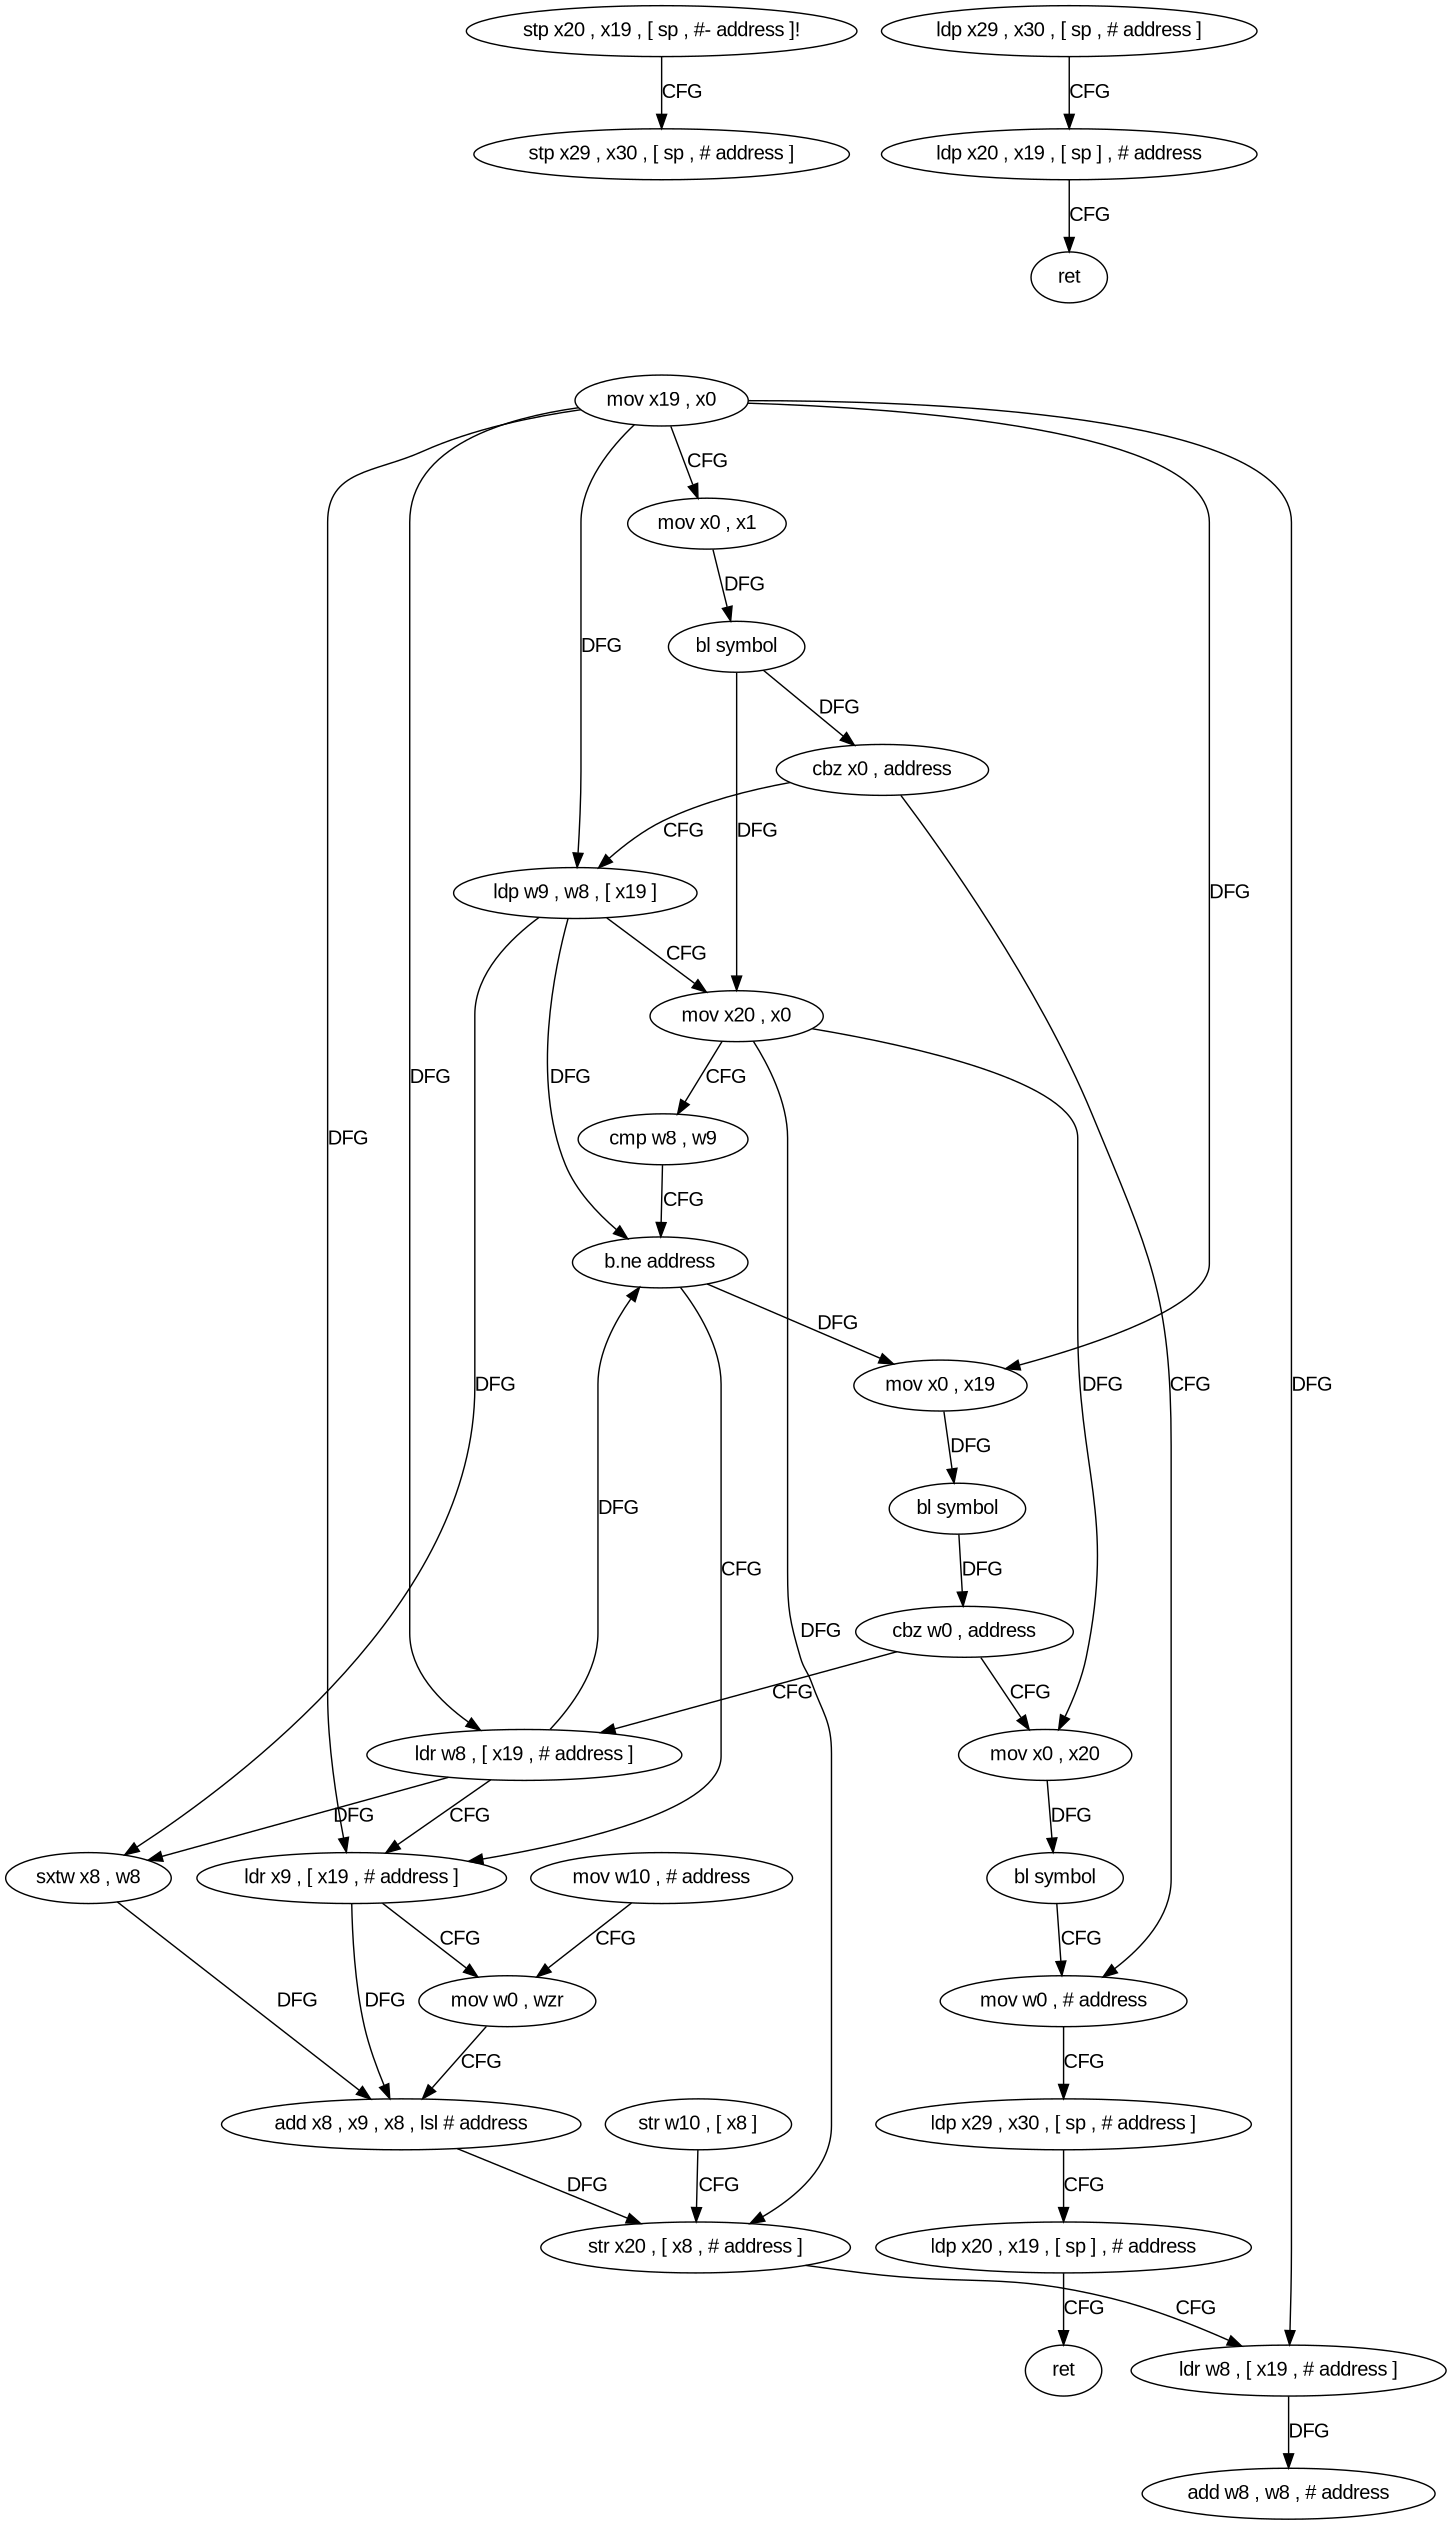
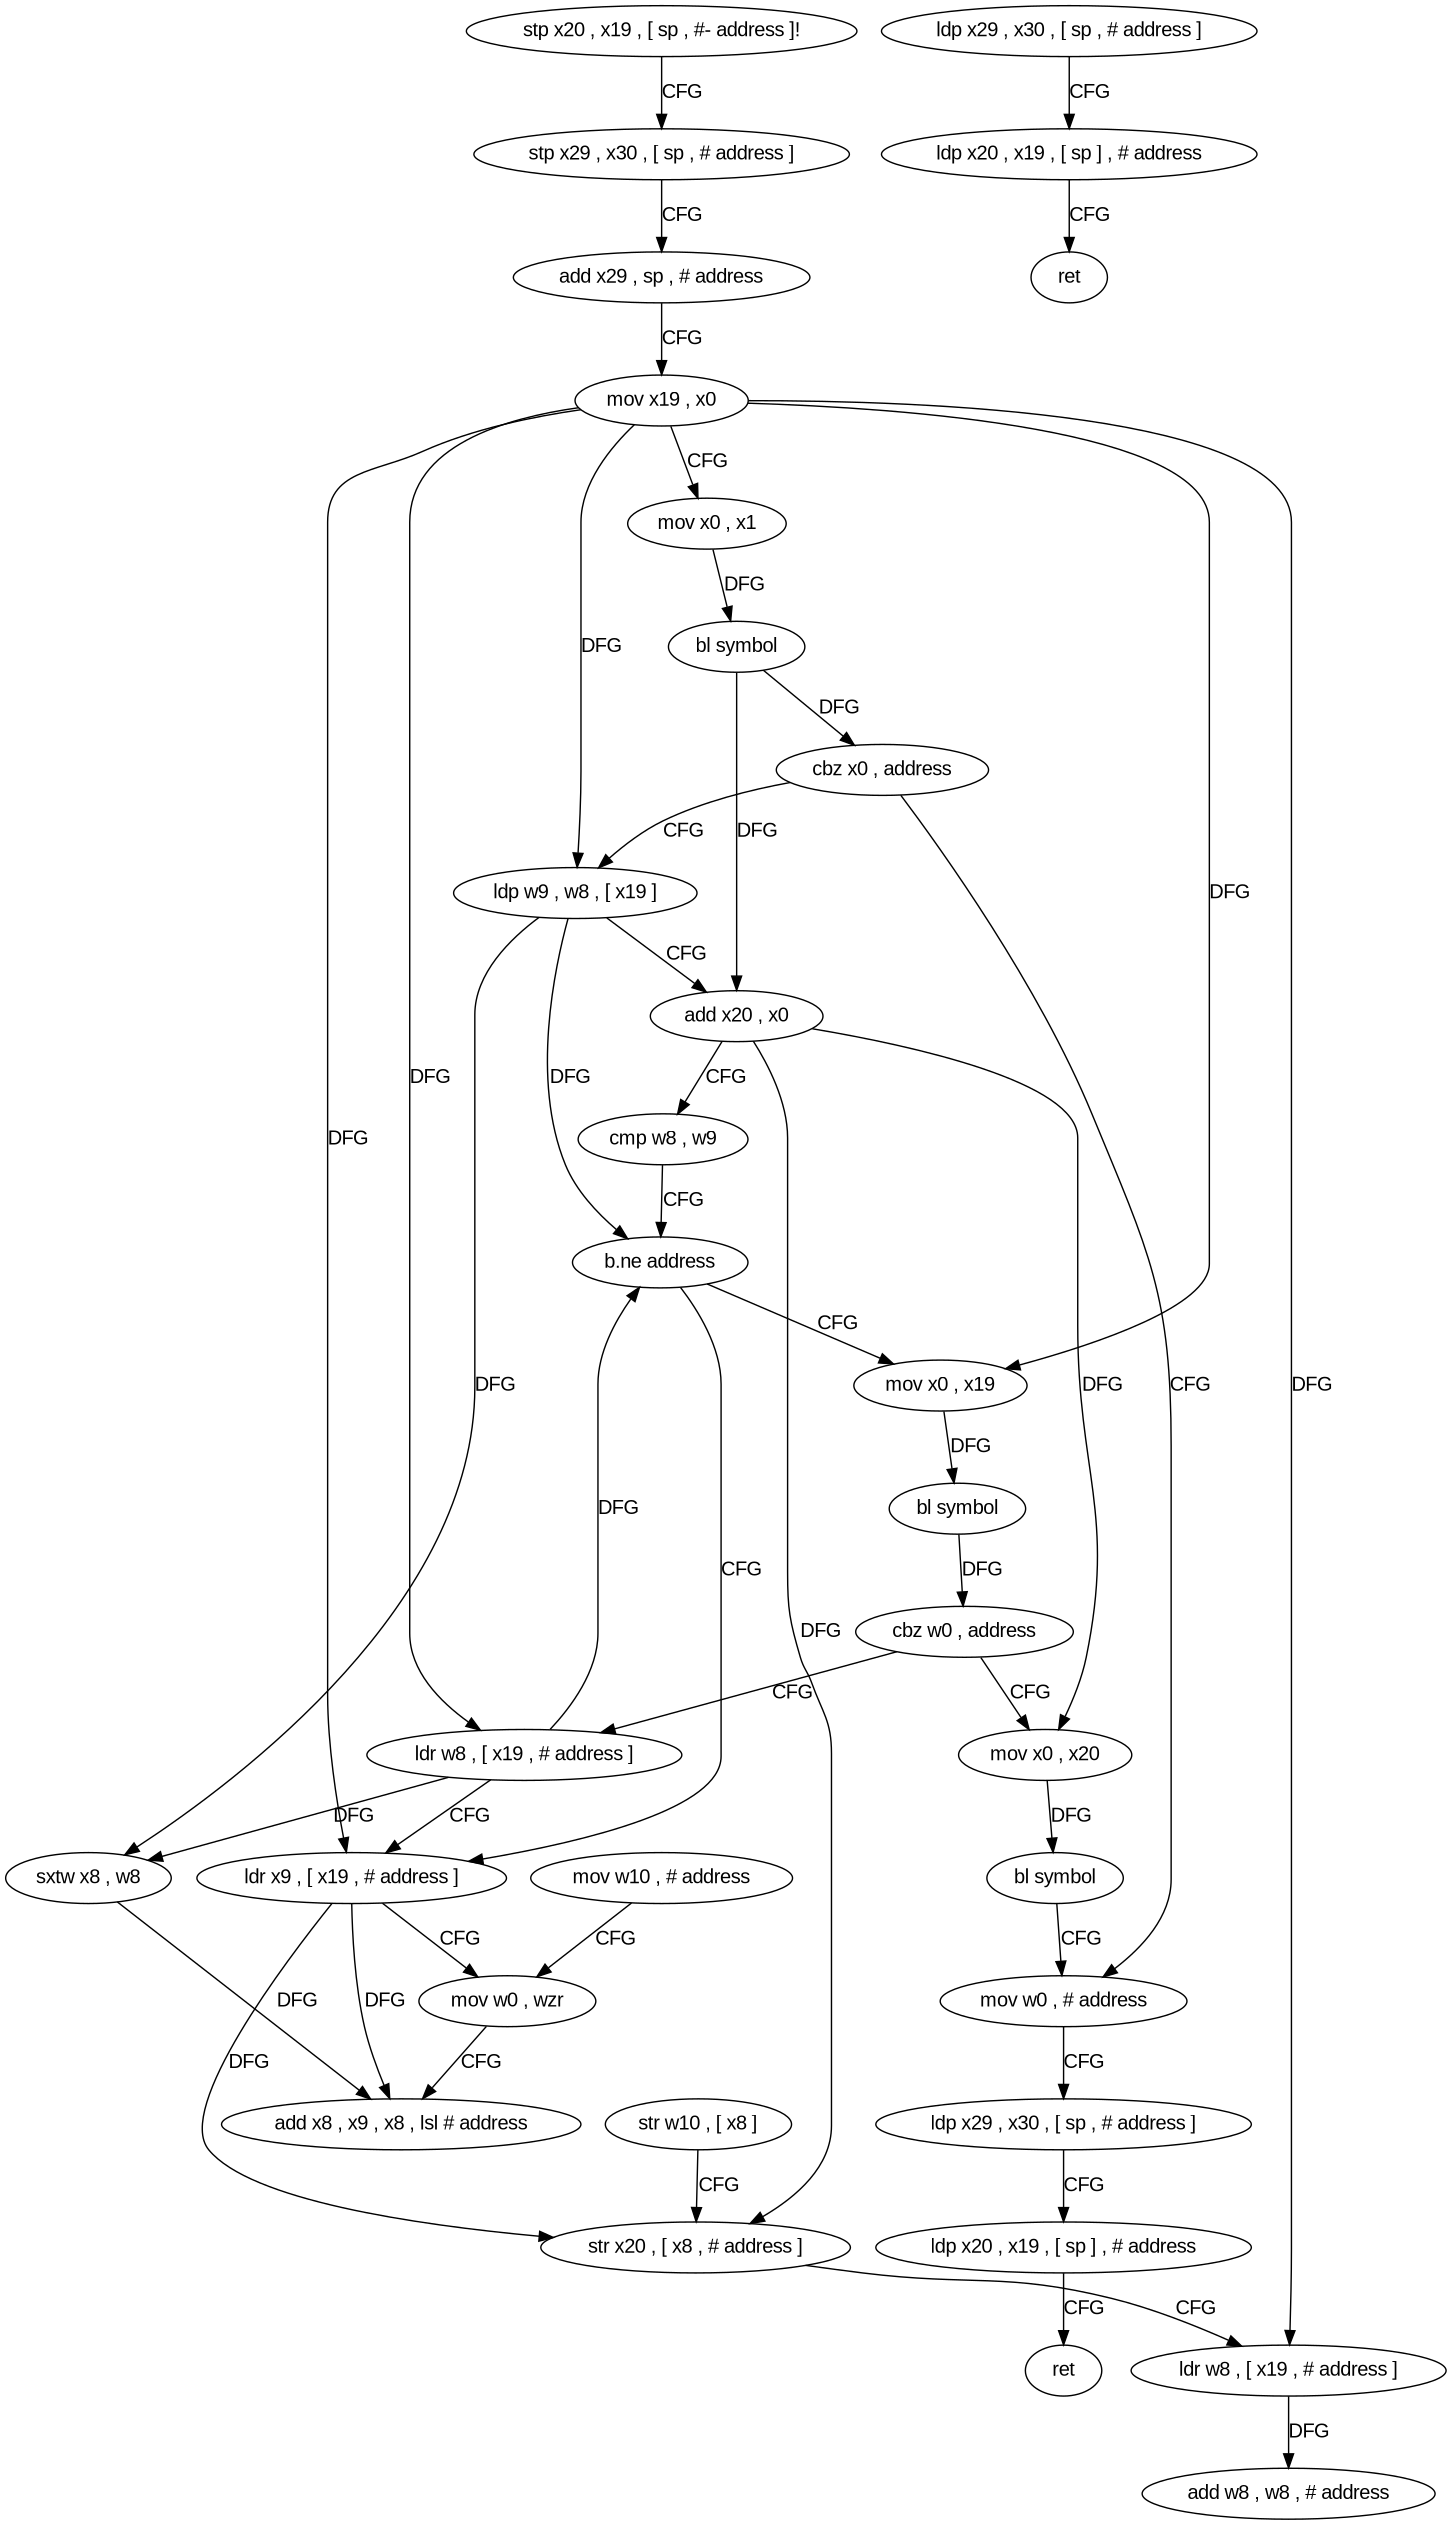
none -> (662, 277)
(737, 1016) -> (737, 1016)
(839, 1324) -> (839, 1324)
(542, 2183) -> (233, 2169)
